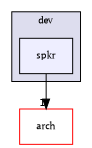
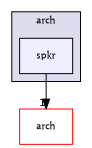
(46, 21) -> (46, 21)
